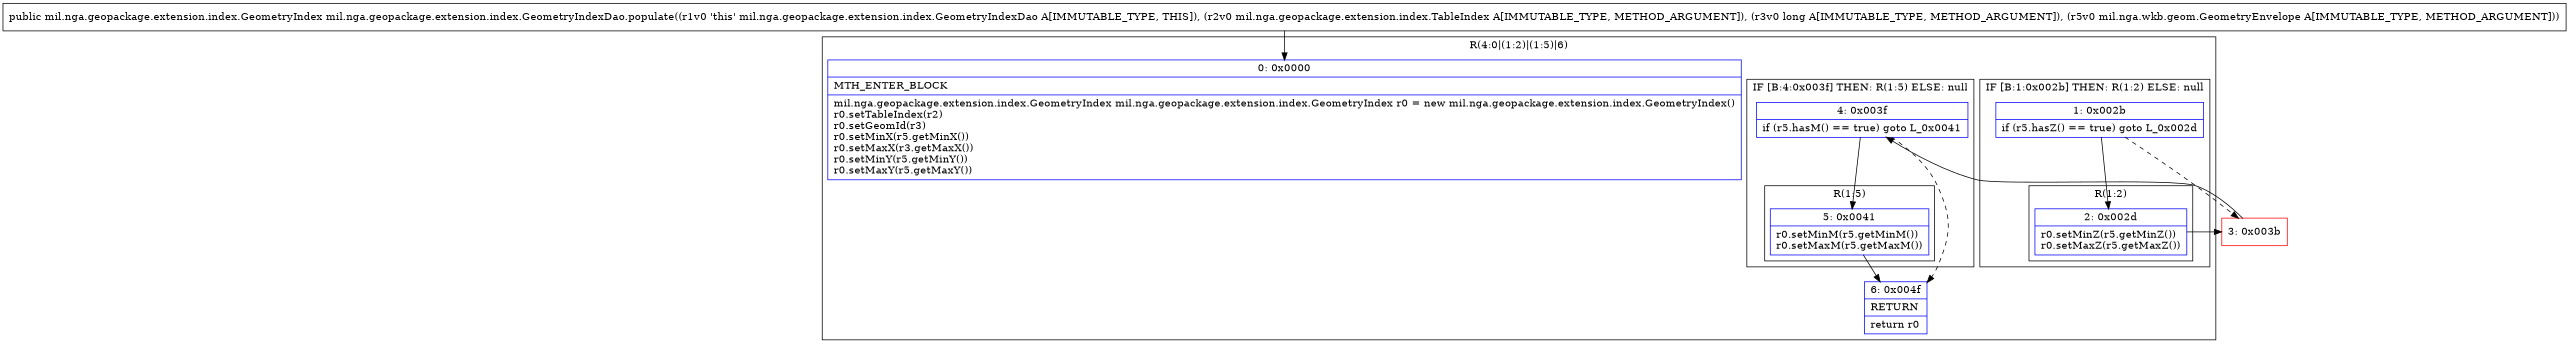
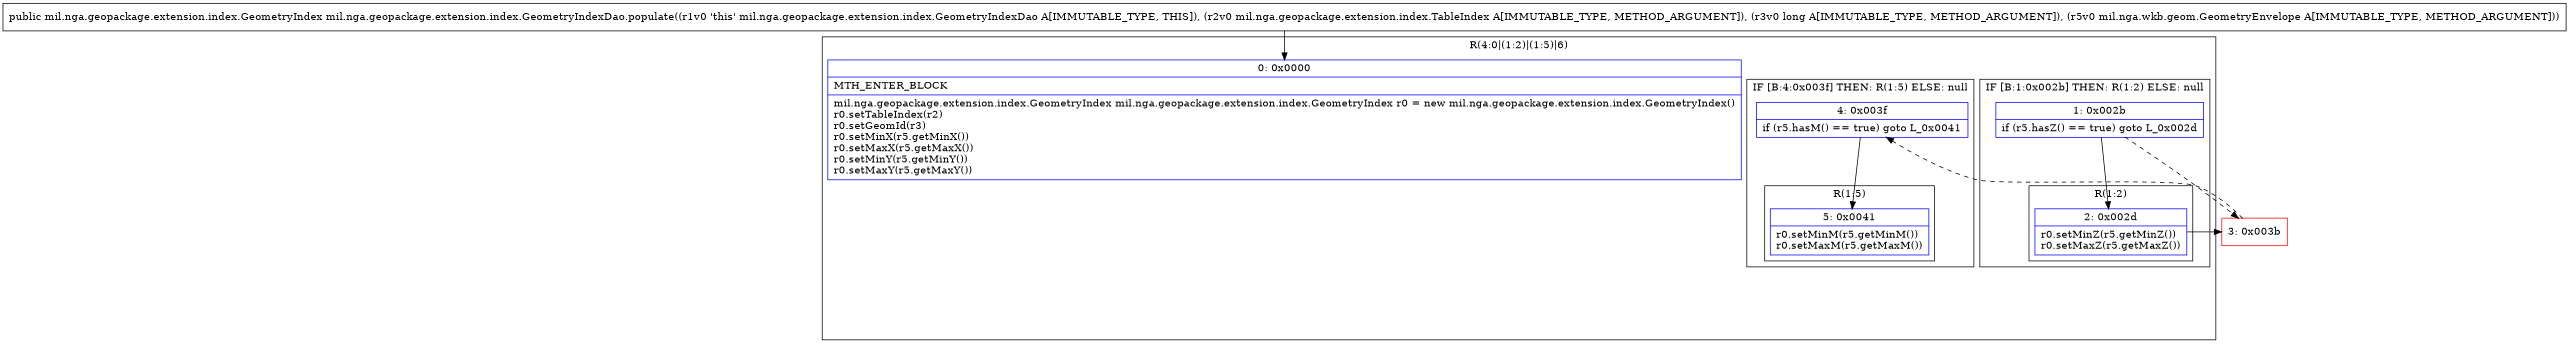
(904, 148) -> (904, 148)
(2022, 182) -> (2022, 182)
(1896, 308) -> none
